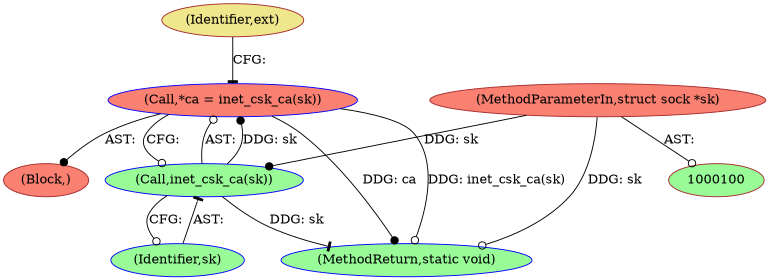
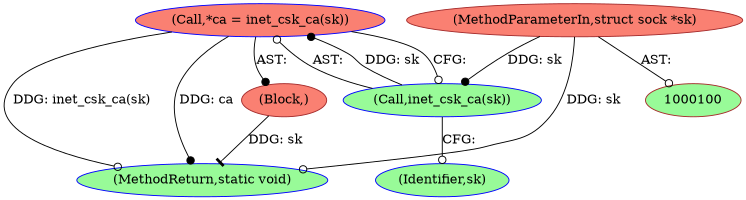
(233, 20) -> none
(190, 223) -> none
(271, 228) -> (246, 138)
